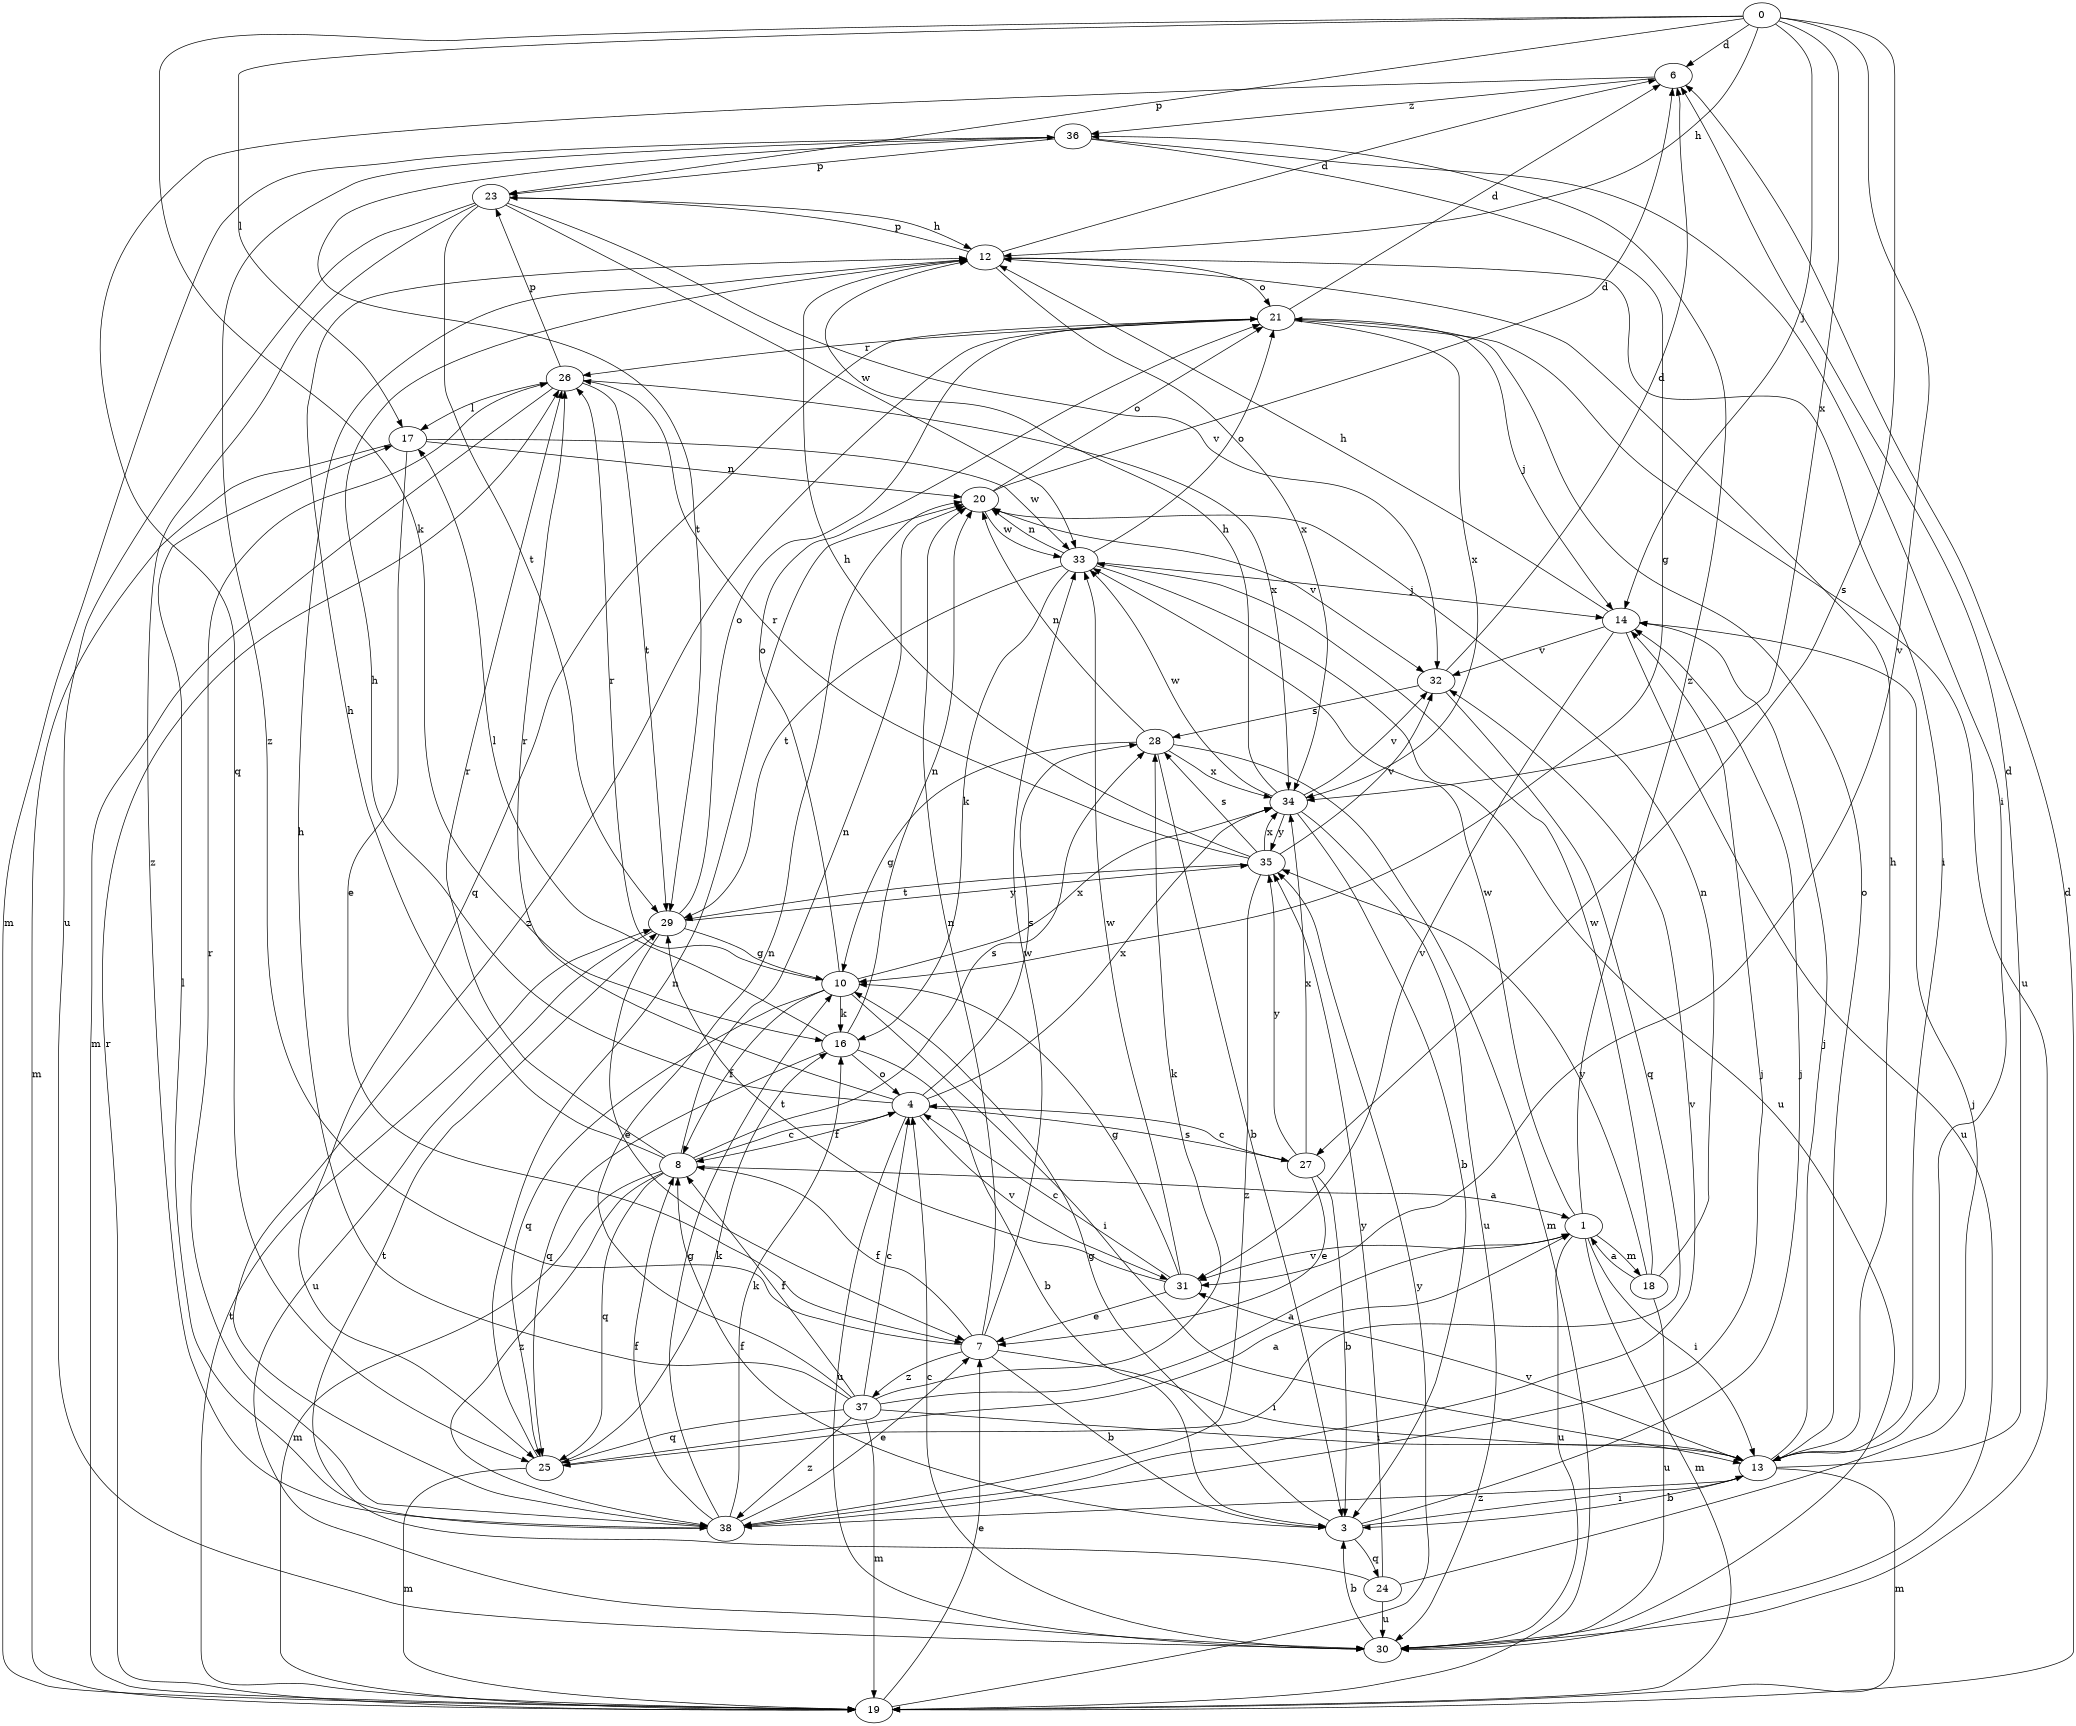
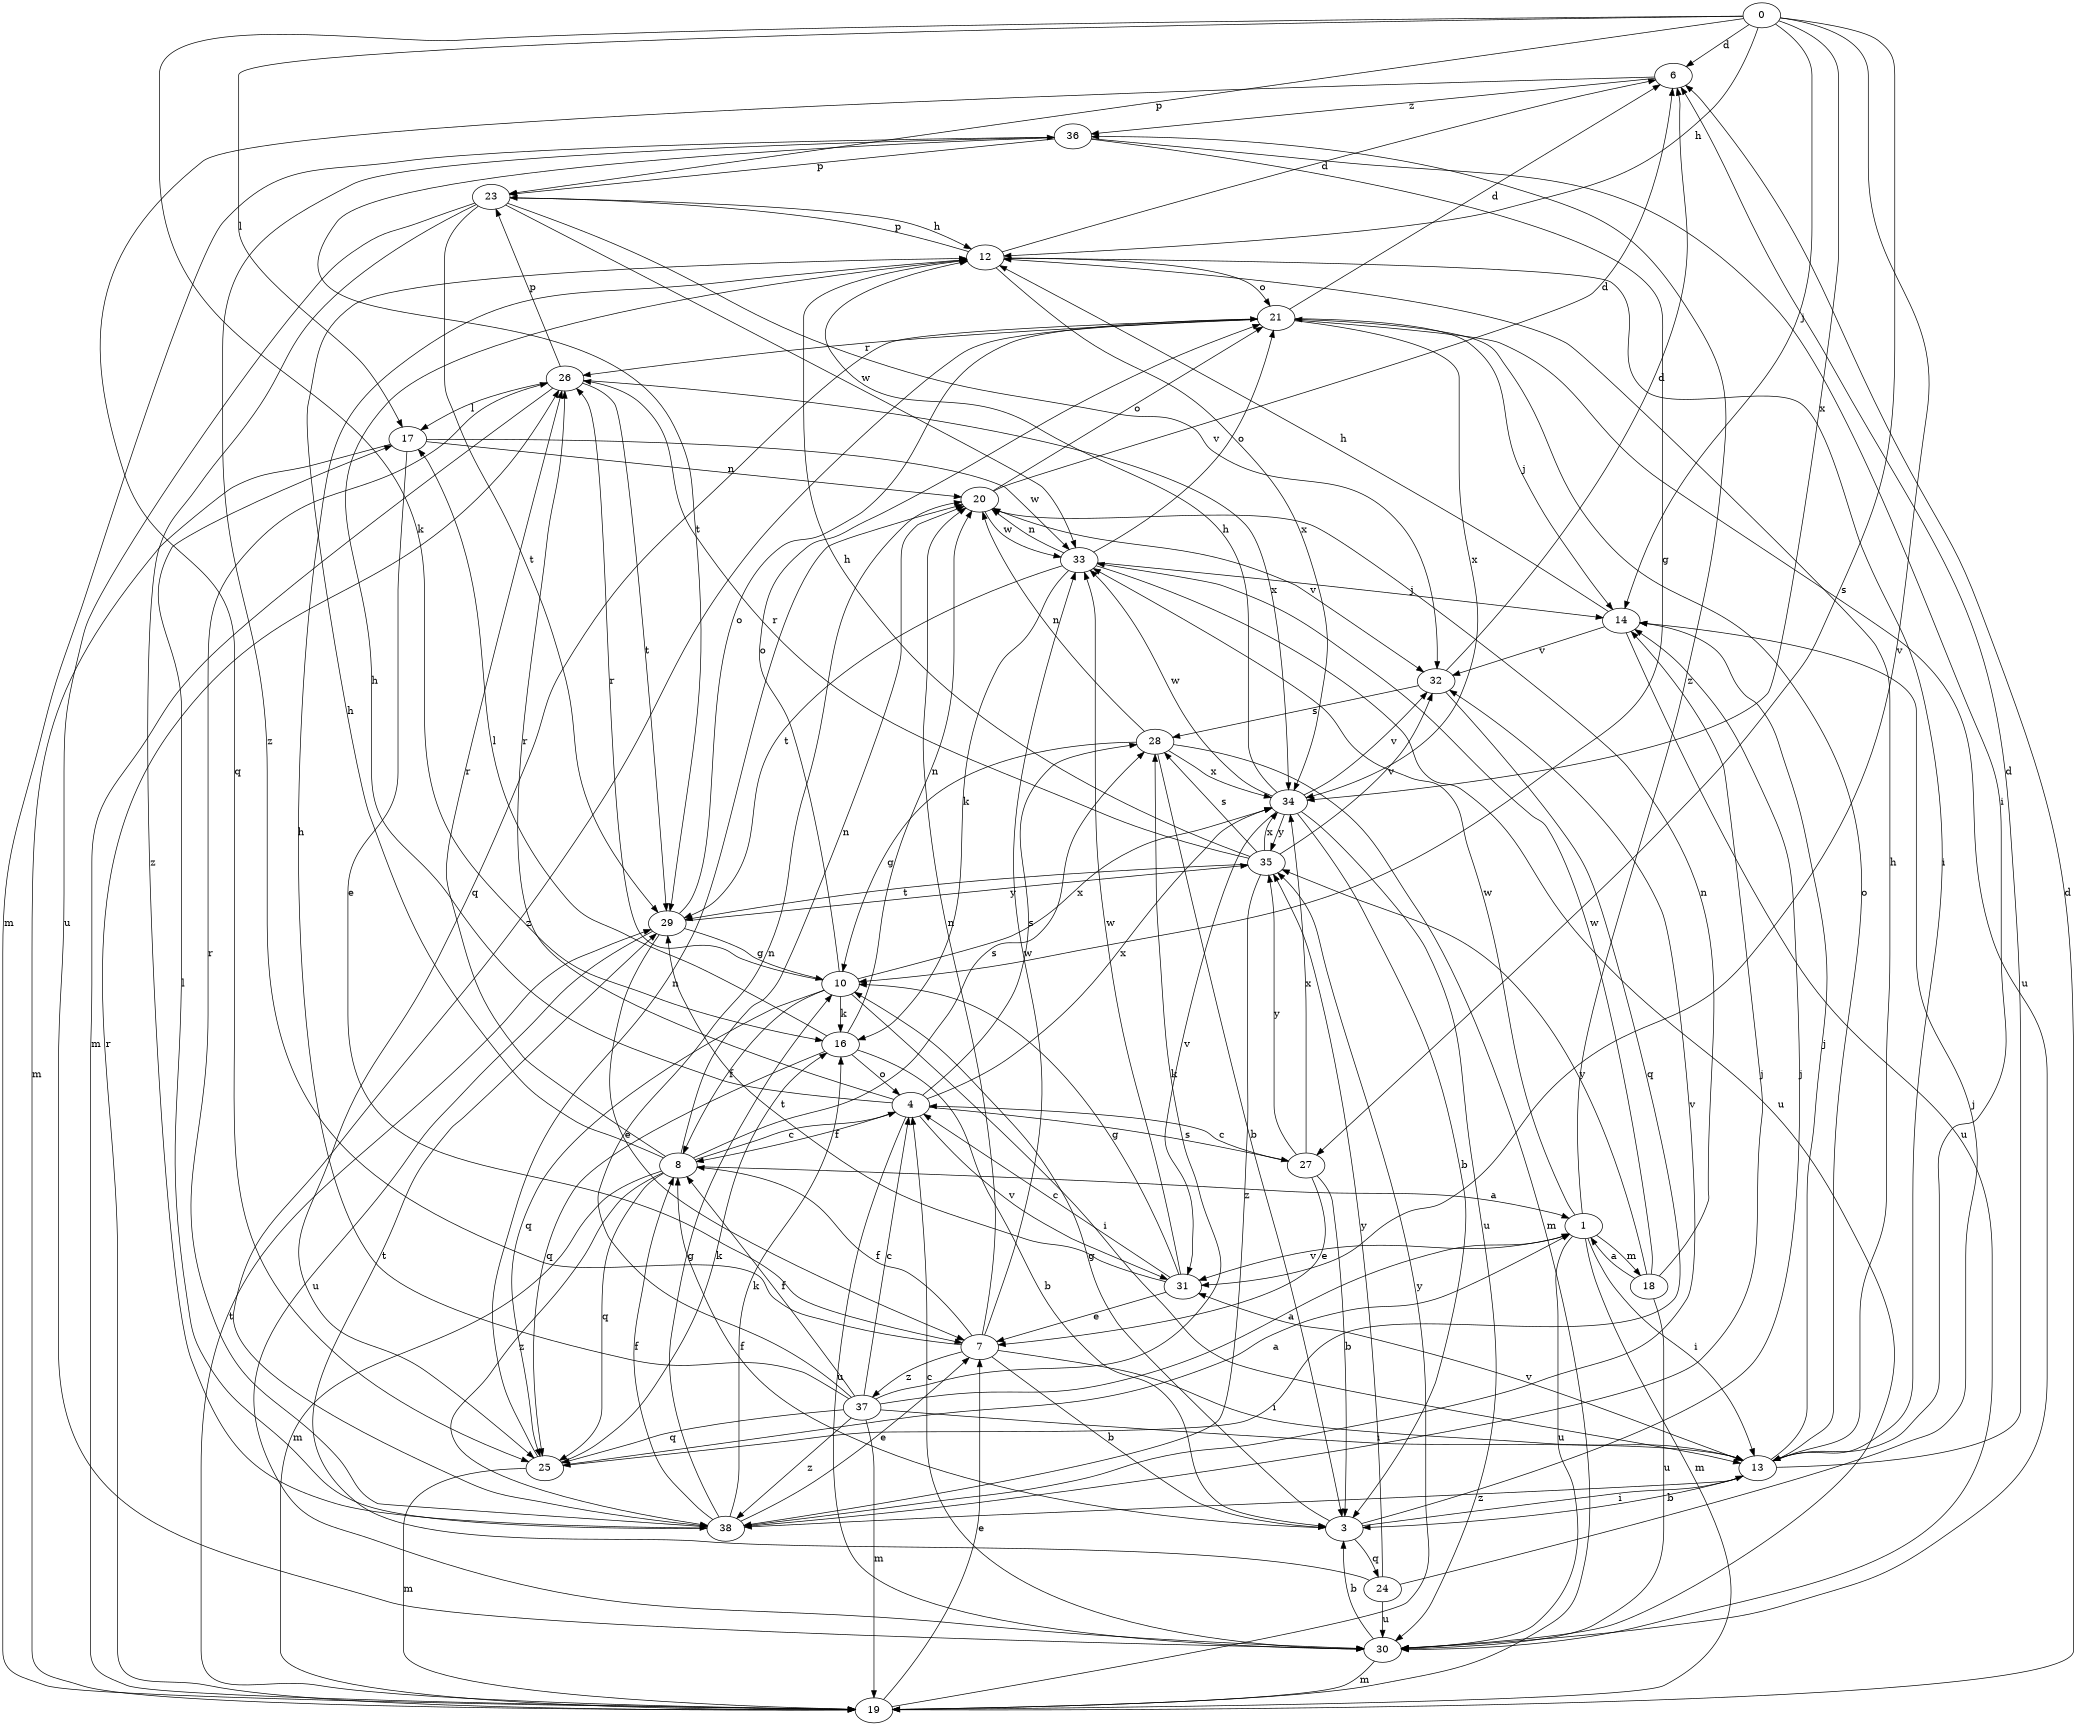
(1412, 966) -> (1184, 1032)
(1673, 1691) -> (1142, 1703)
